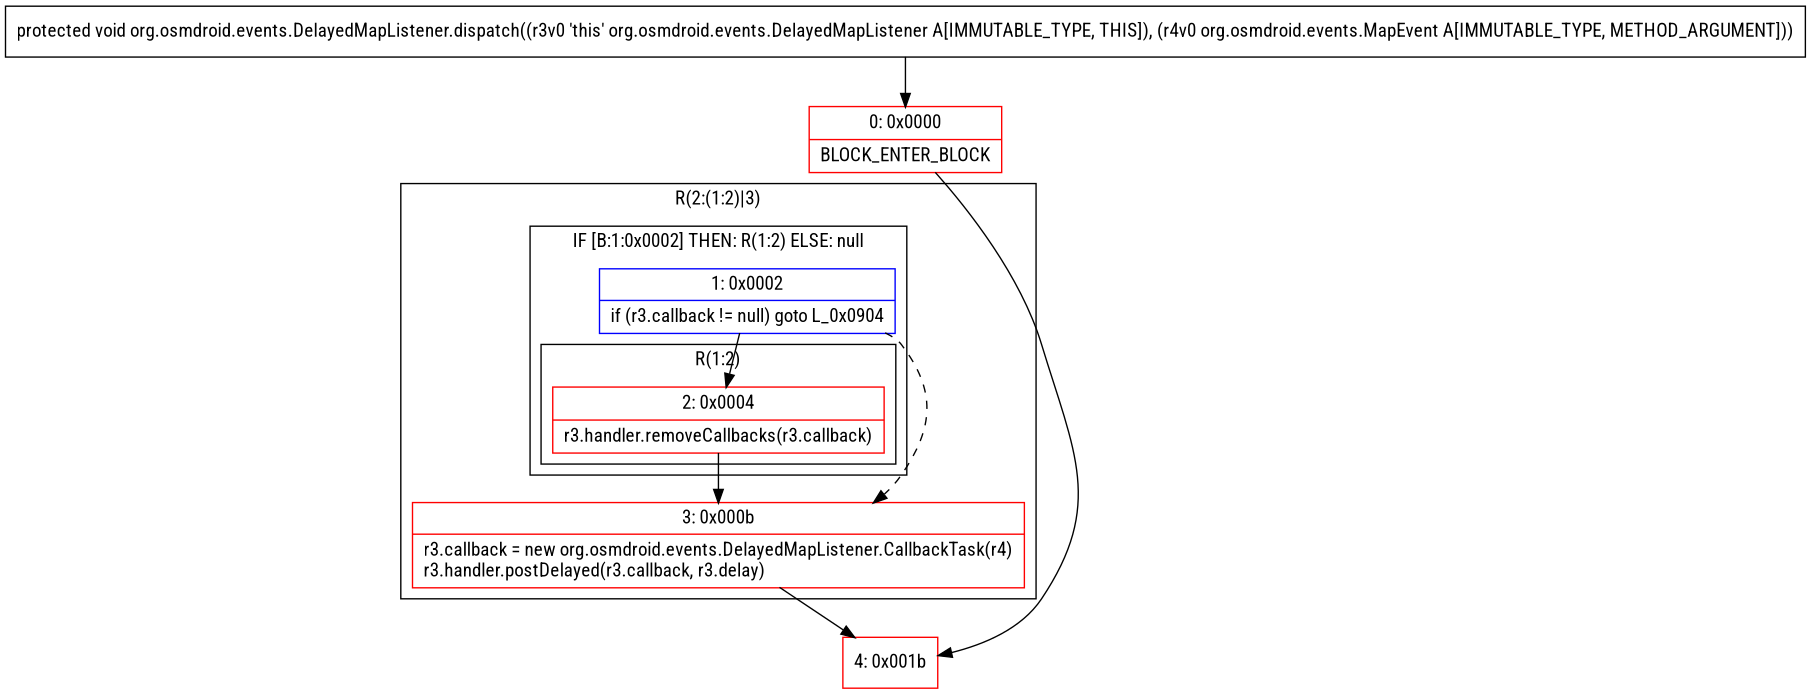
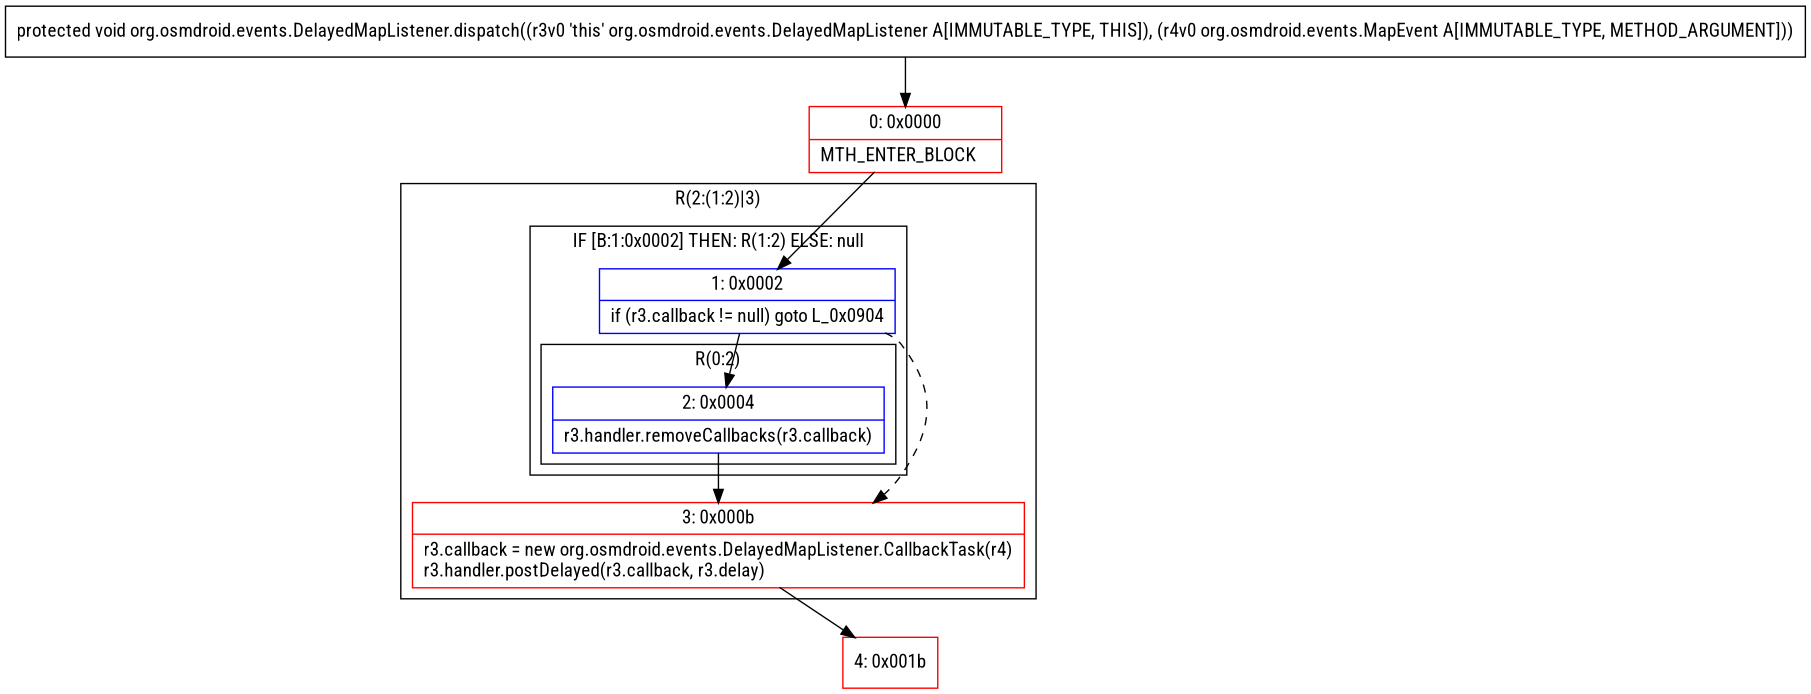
(905, 155) -> (899, 155)
(718, 360) -> (718, 360)
(718, 420) -> (718, 420)
(1067, 426) -> (831, 216)
